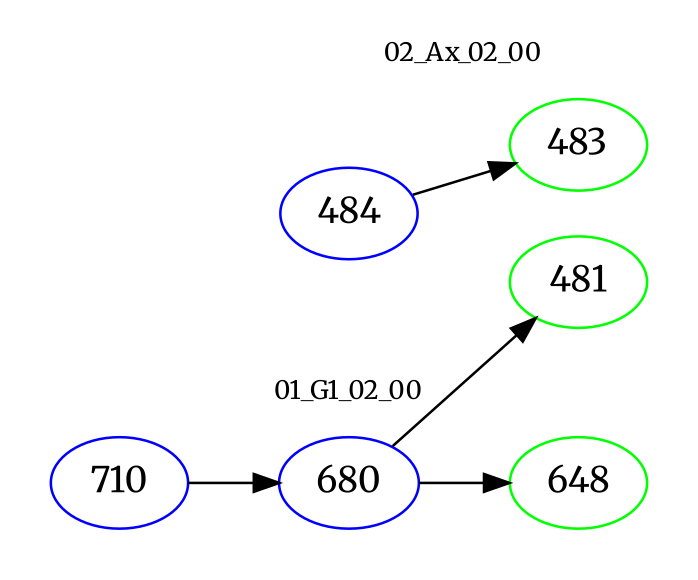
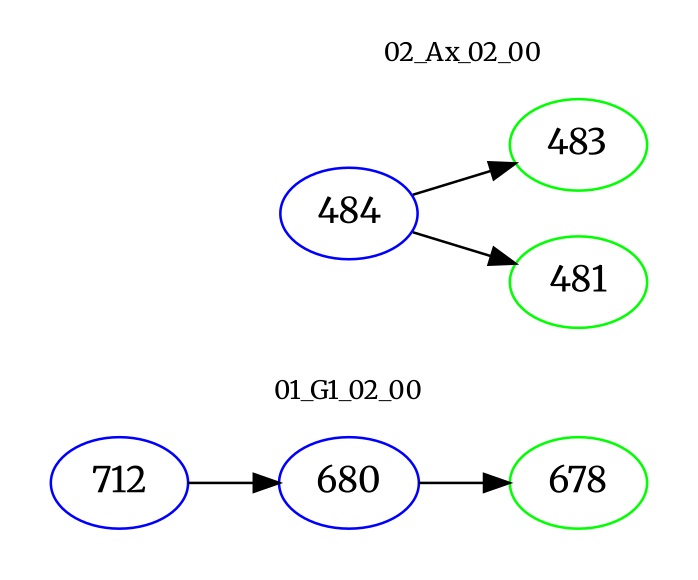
(455, 391) -> (452, 244)
(119, 483) -> (119, 483)
(578, 483) -> (578, 483)
